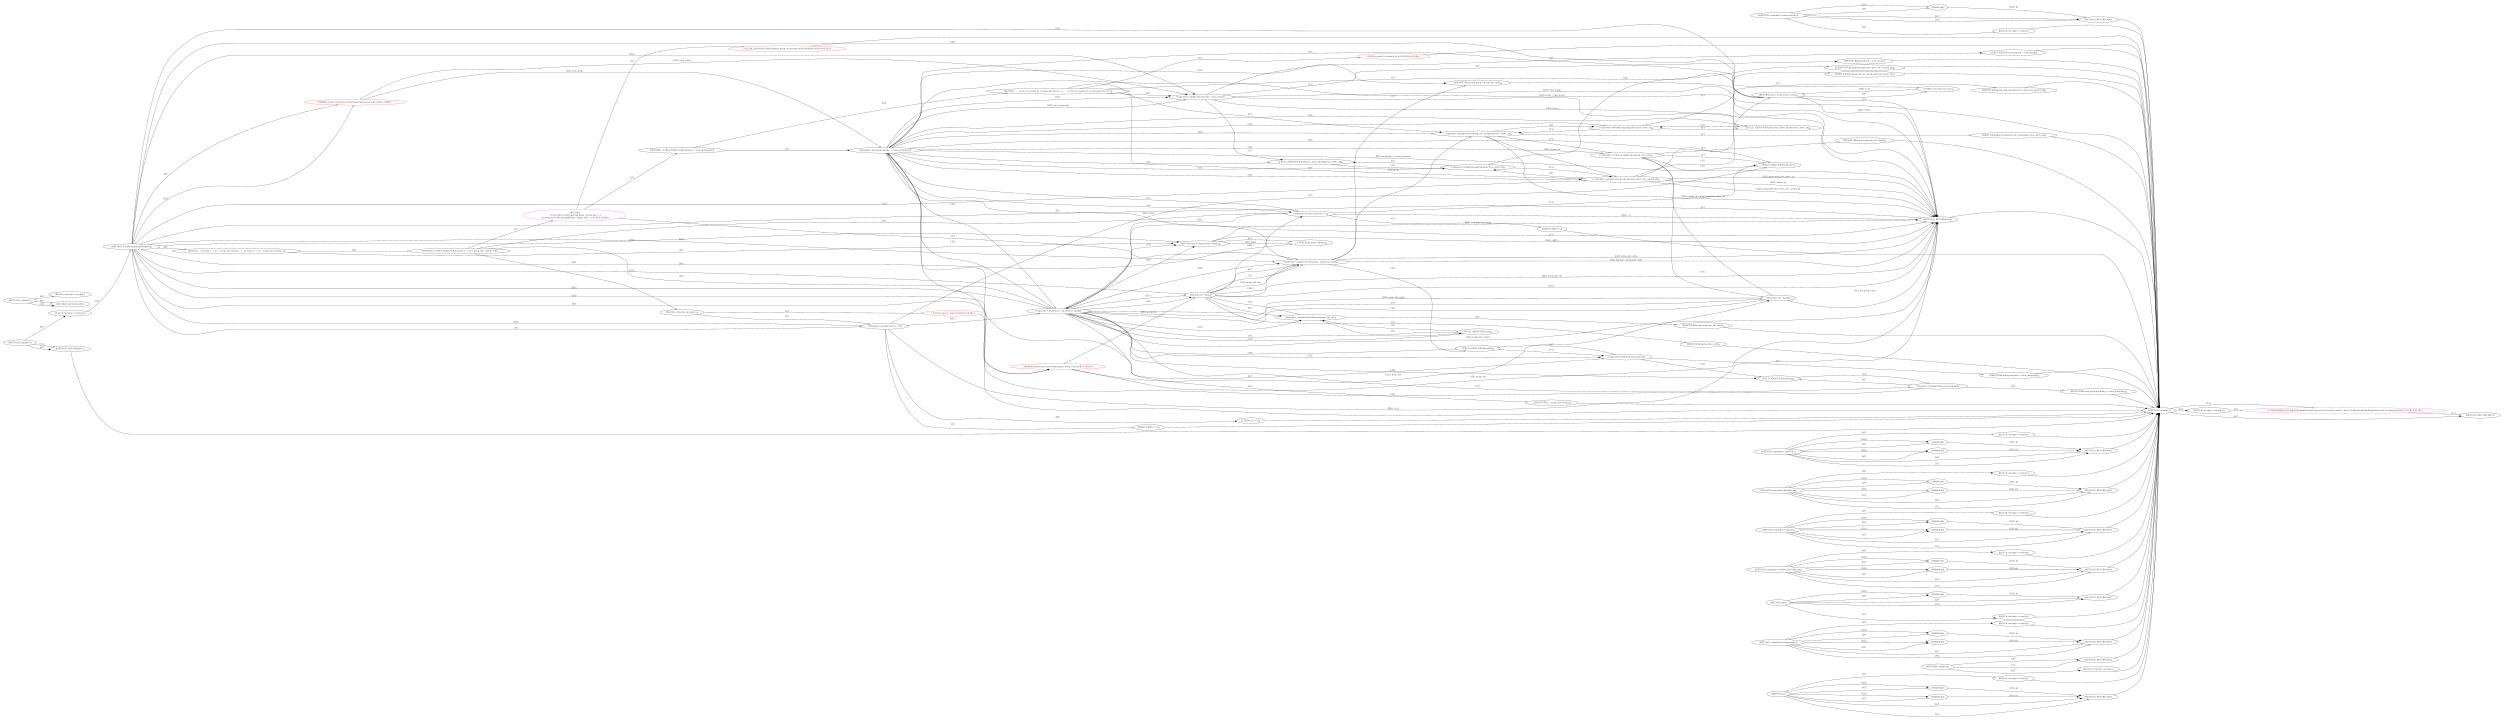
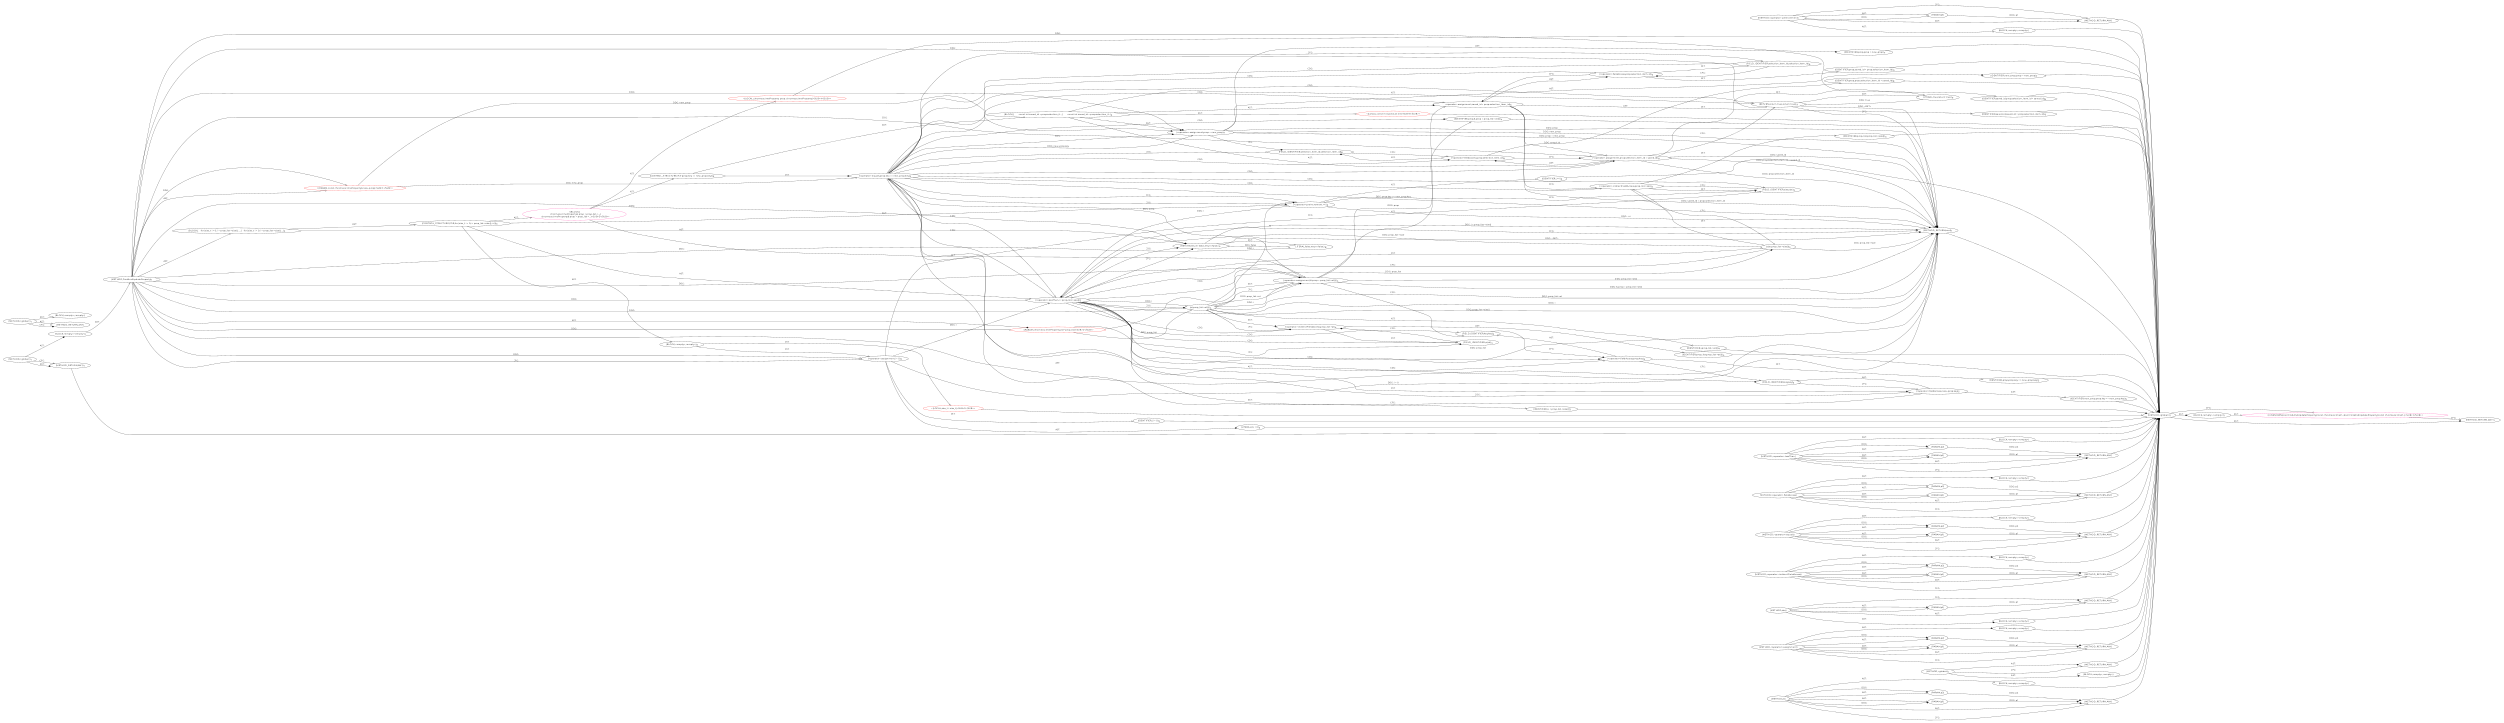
none -> (1301, 376)
